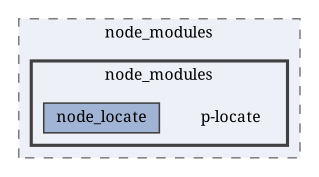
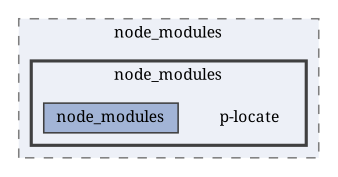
(102, 118) -> (111, 118)
